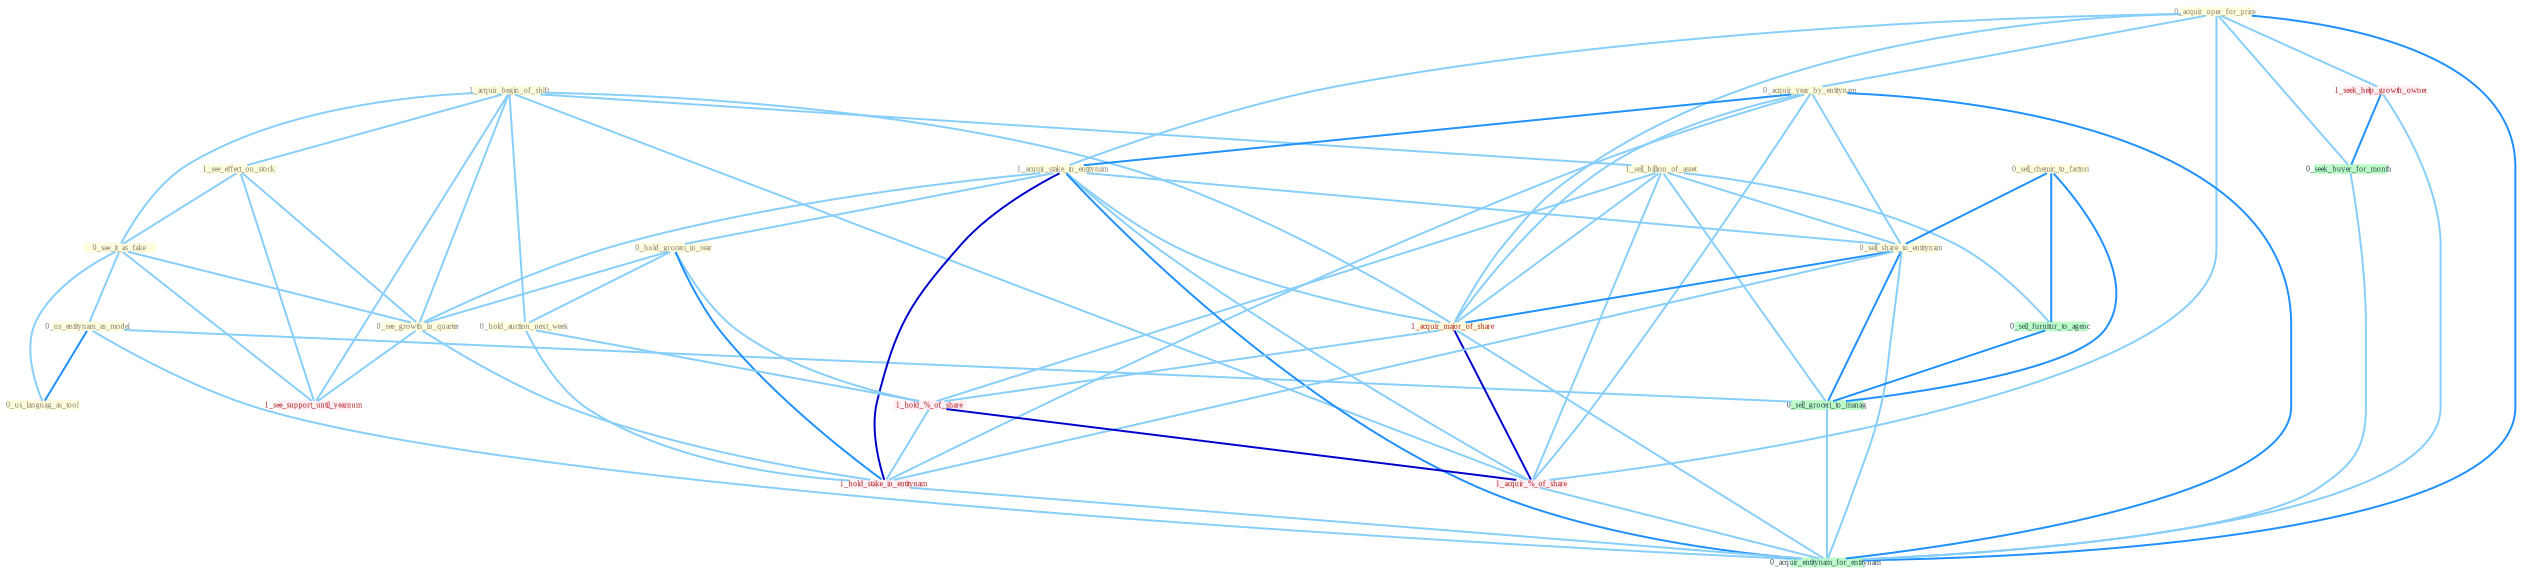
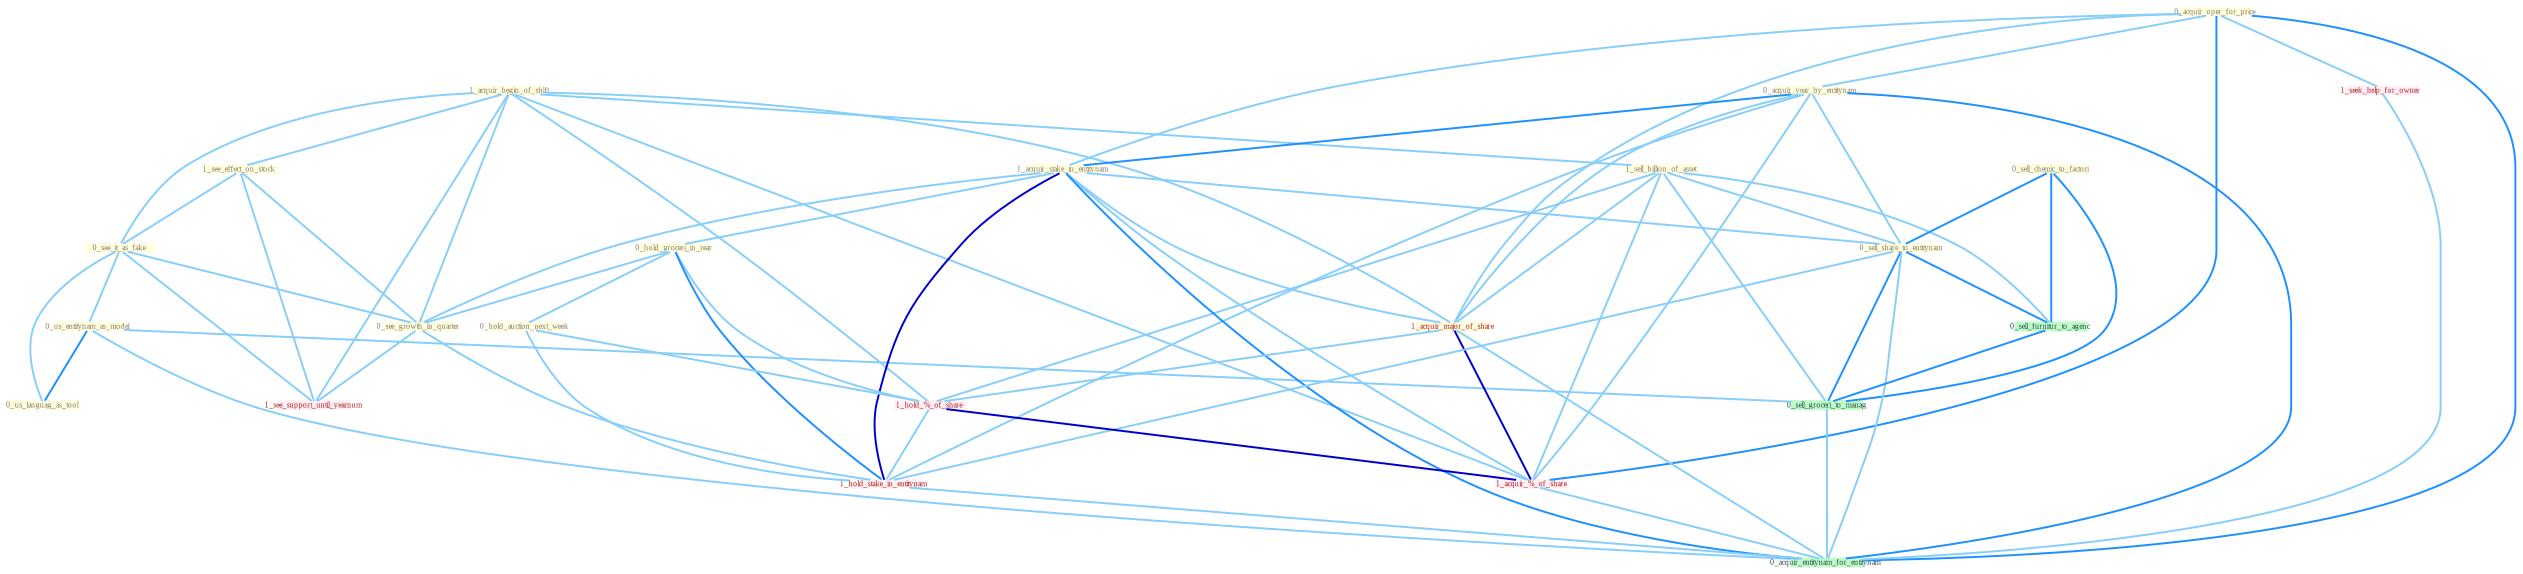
(2382, 90) -> (2382, 90)
(2350, 169) -> none
(517, 209) -> (735, 249)
(1699, 284) -> (1977, 287)
(2022, 386) -> (2022, 386)
